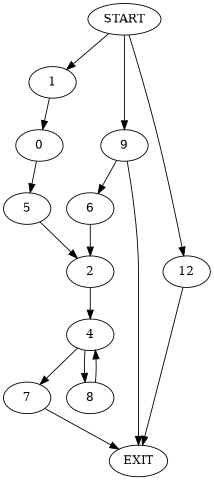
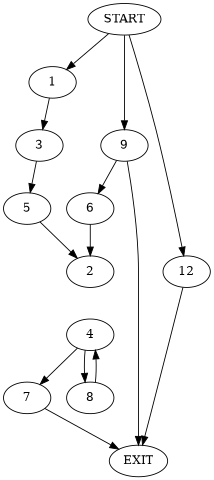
(39, 145) -> (39, 145)
(90, 299) -> none
